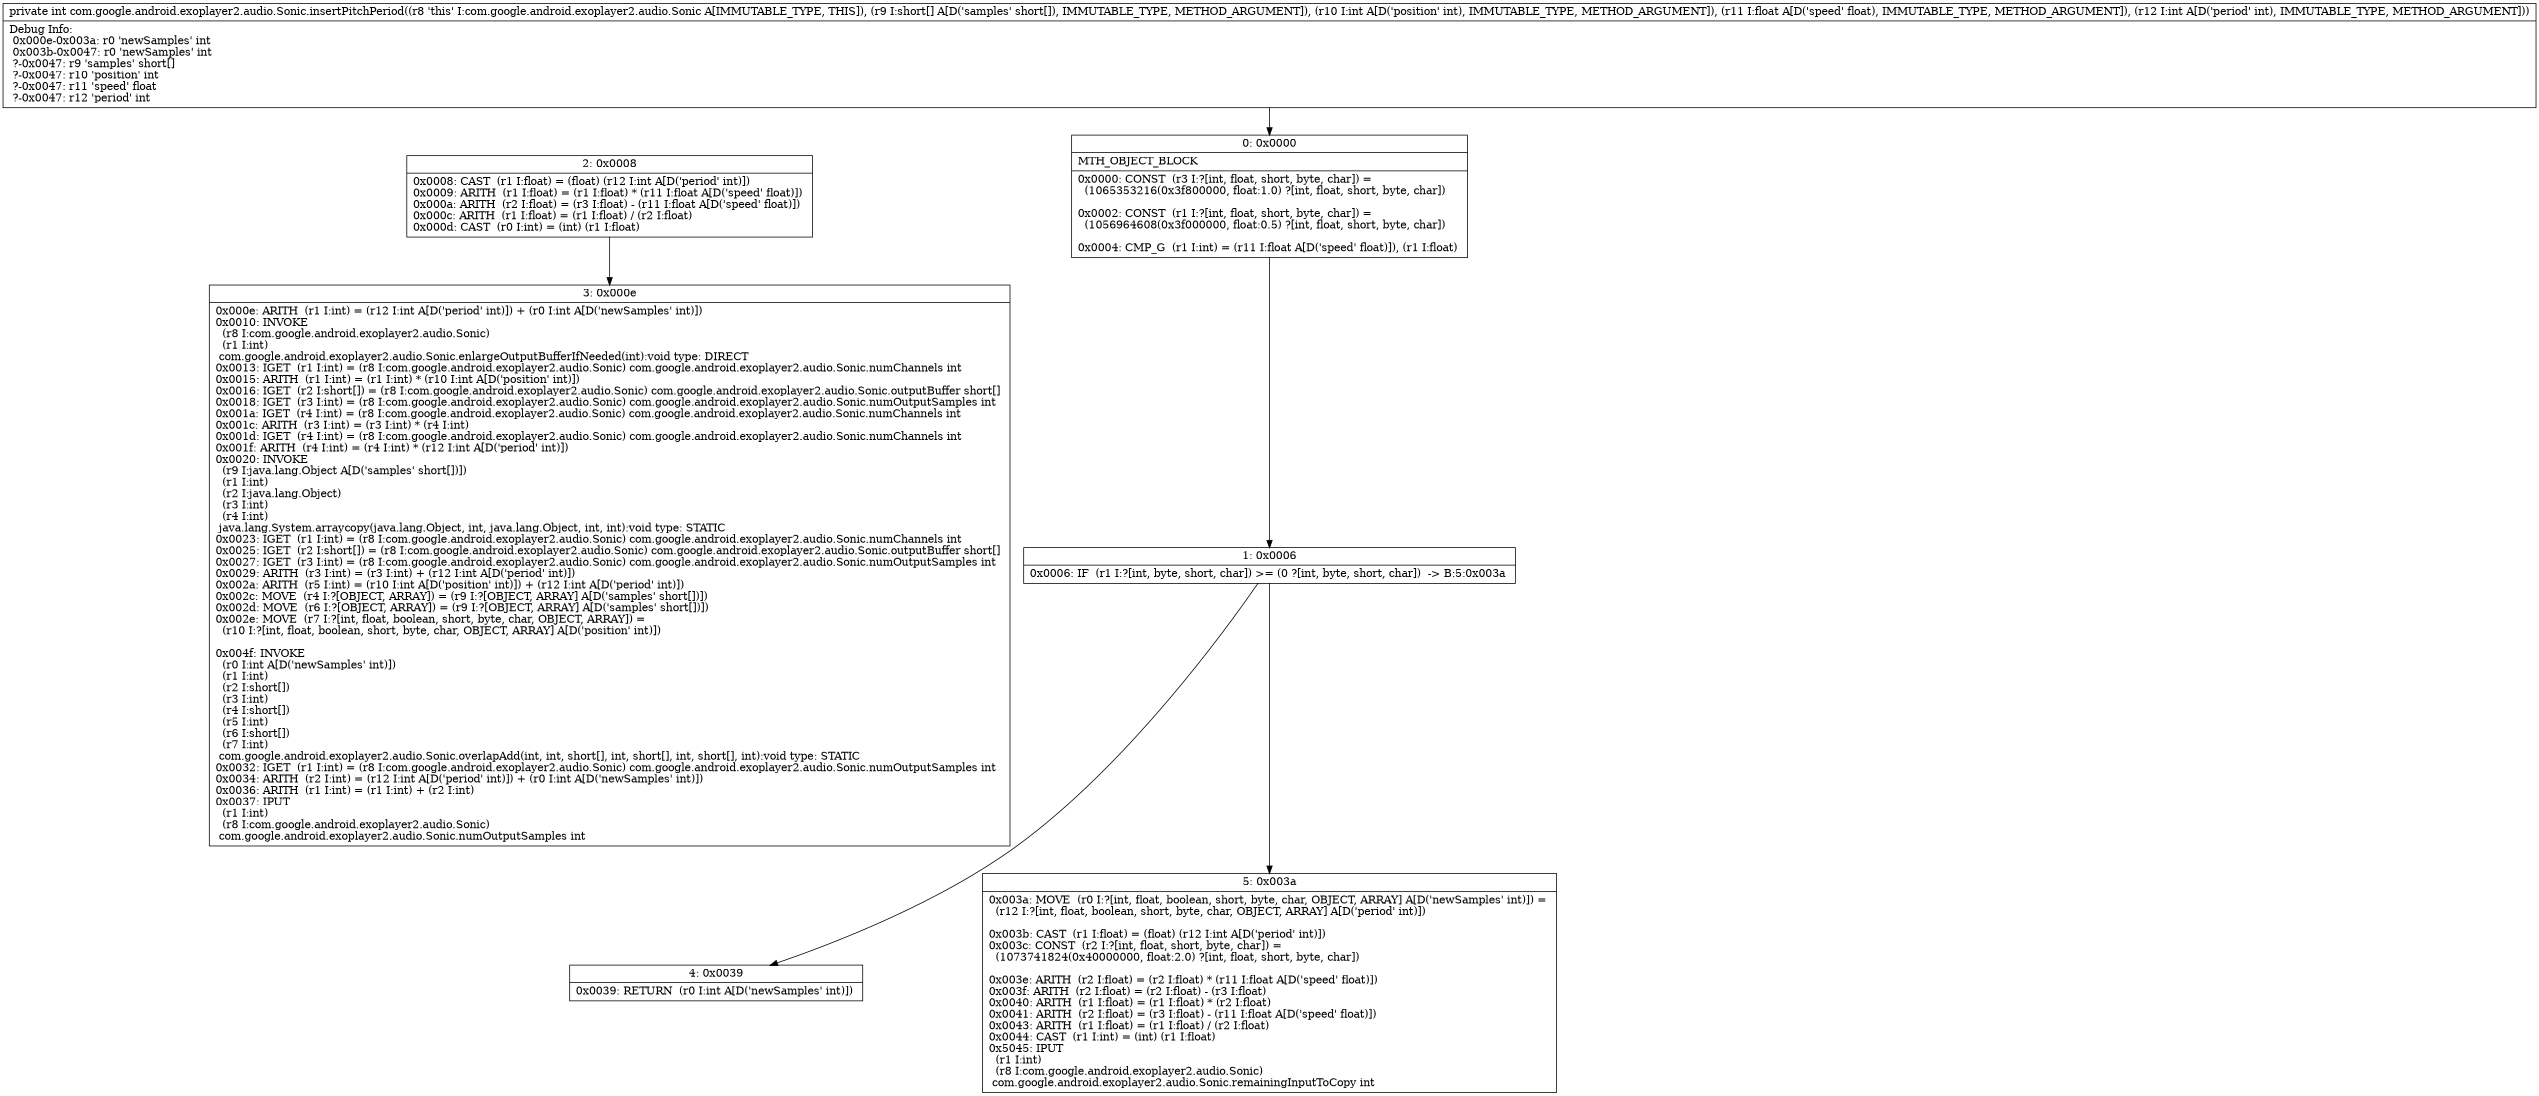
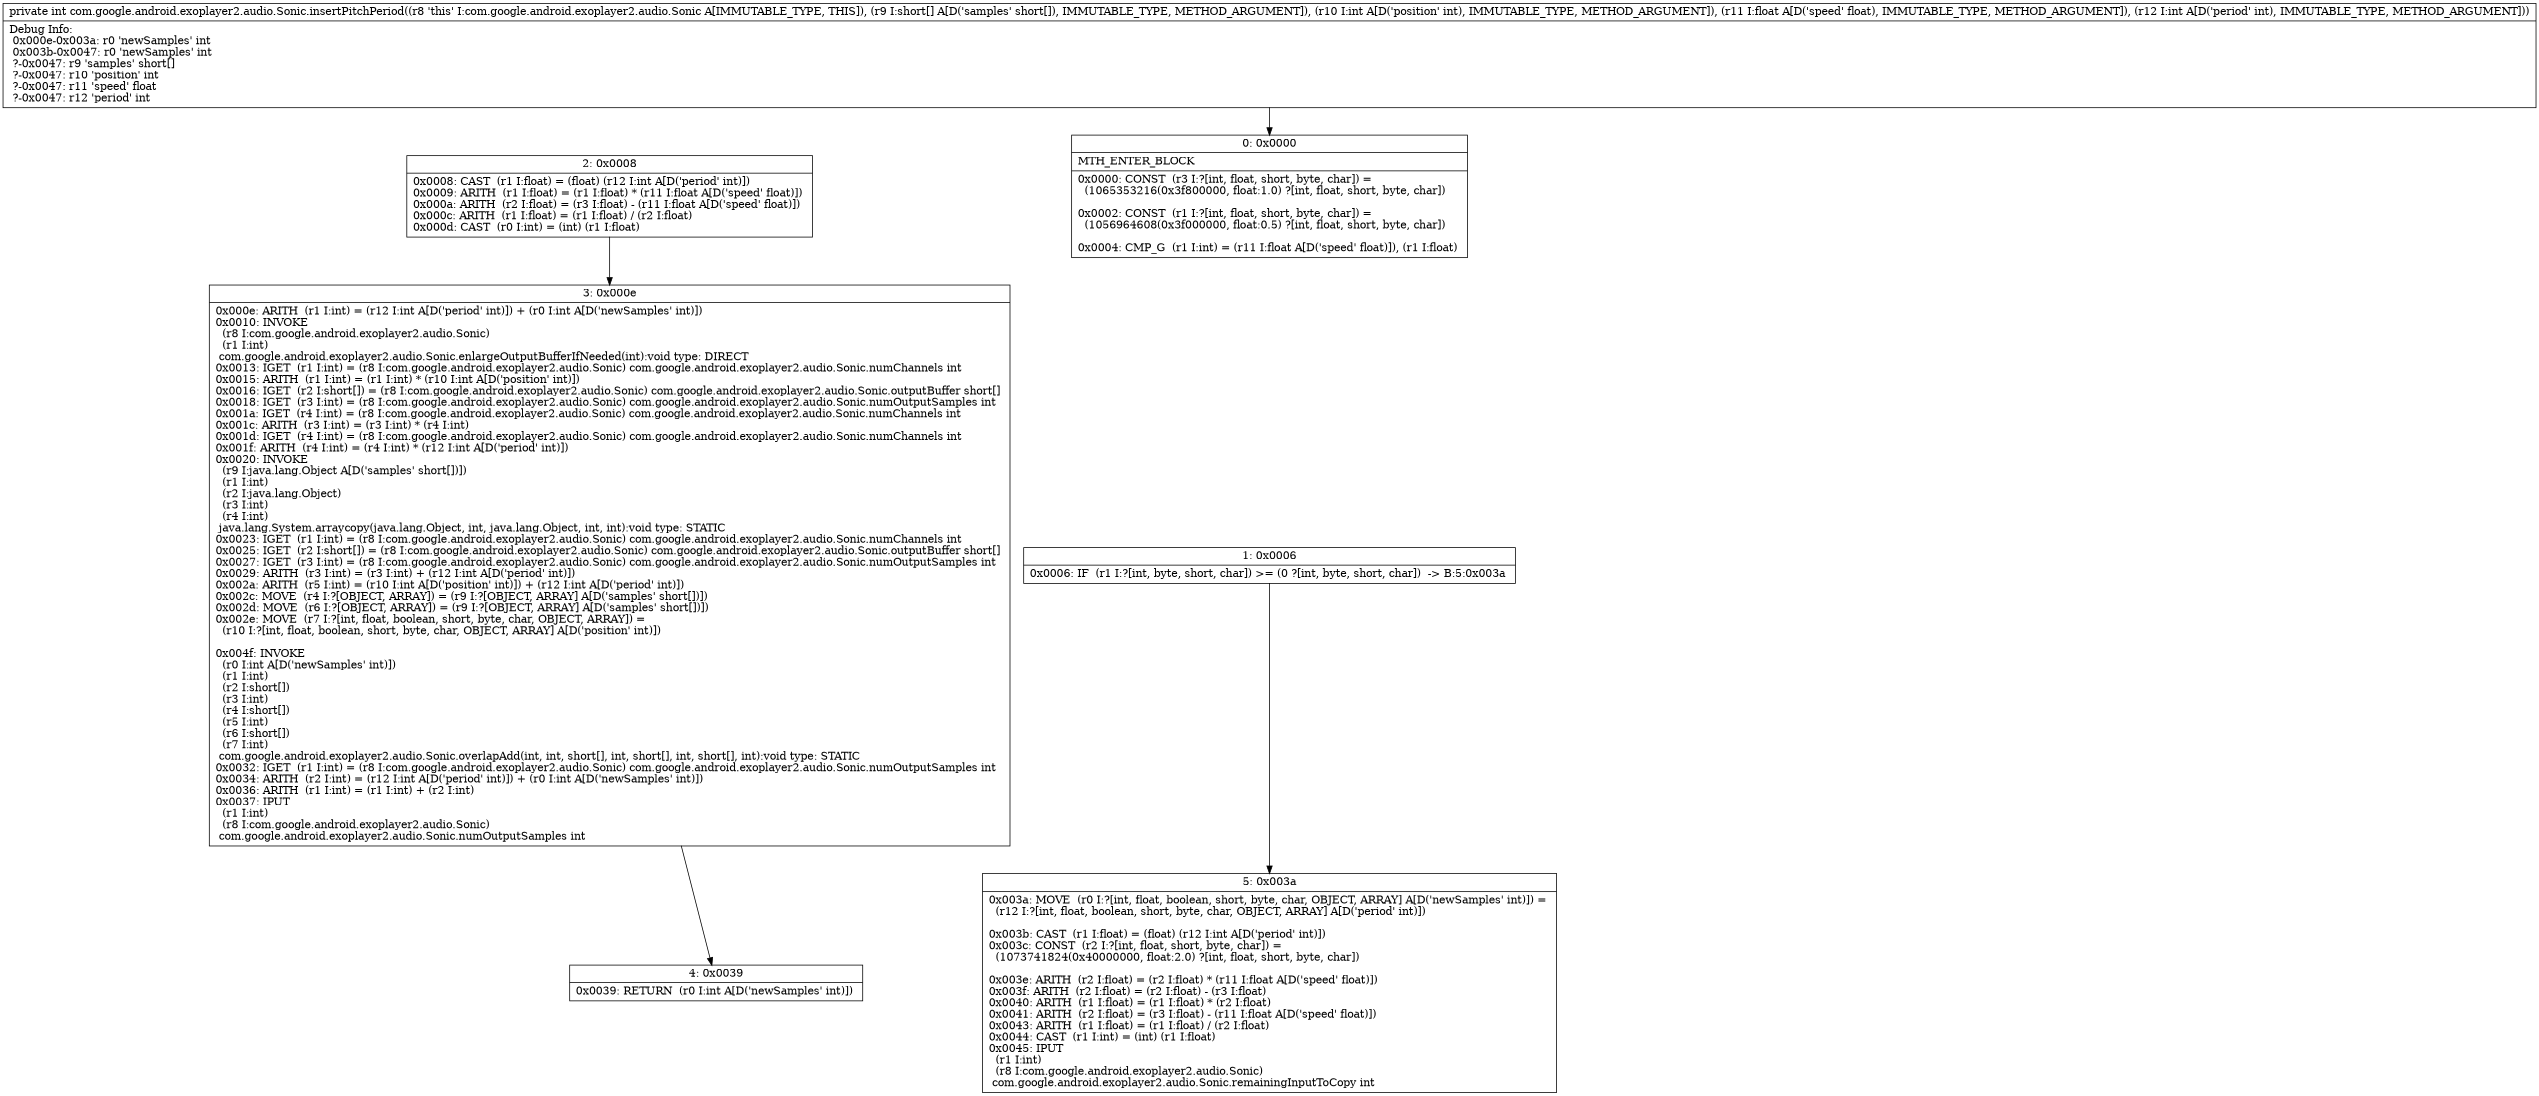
(1138, 161) -> (1136, 161)
(1270, 399) -> none
(1052, 818) -> (696, 902)
(1029, 1049) -> (1029, 1049)
